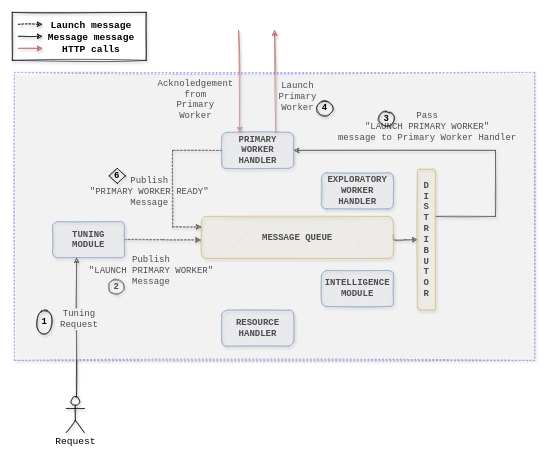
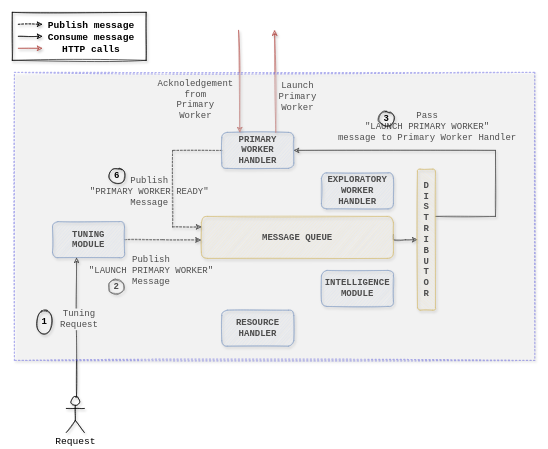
(91, 26) -> (91, 26)
(91, 38) -> (91, 38)
(325, 108) -> none
(117, 176) -> (117, 176)
